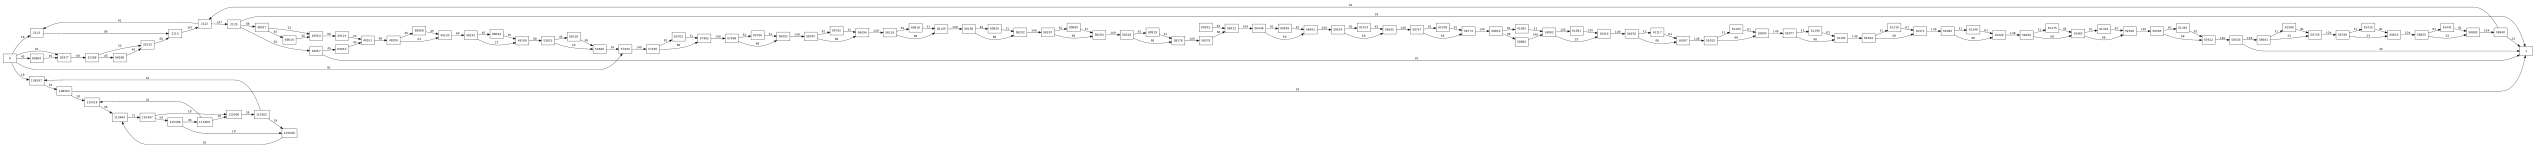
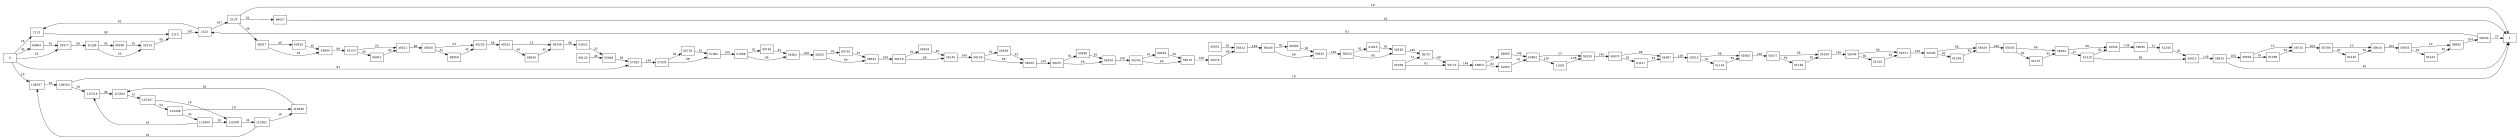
(1429, 29) -> (1411, 60)
(560, 39) -> none
(2181, 39) -> (2138, 60)
(328, 50) -> (363, 54)
